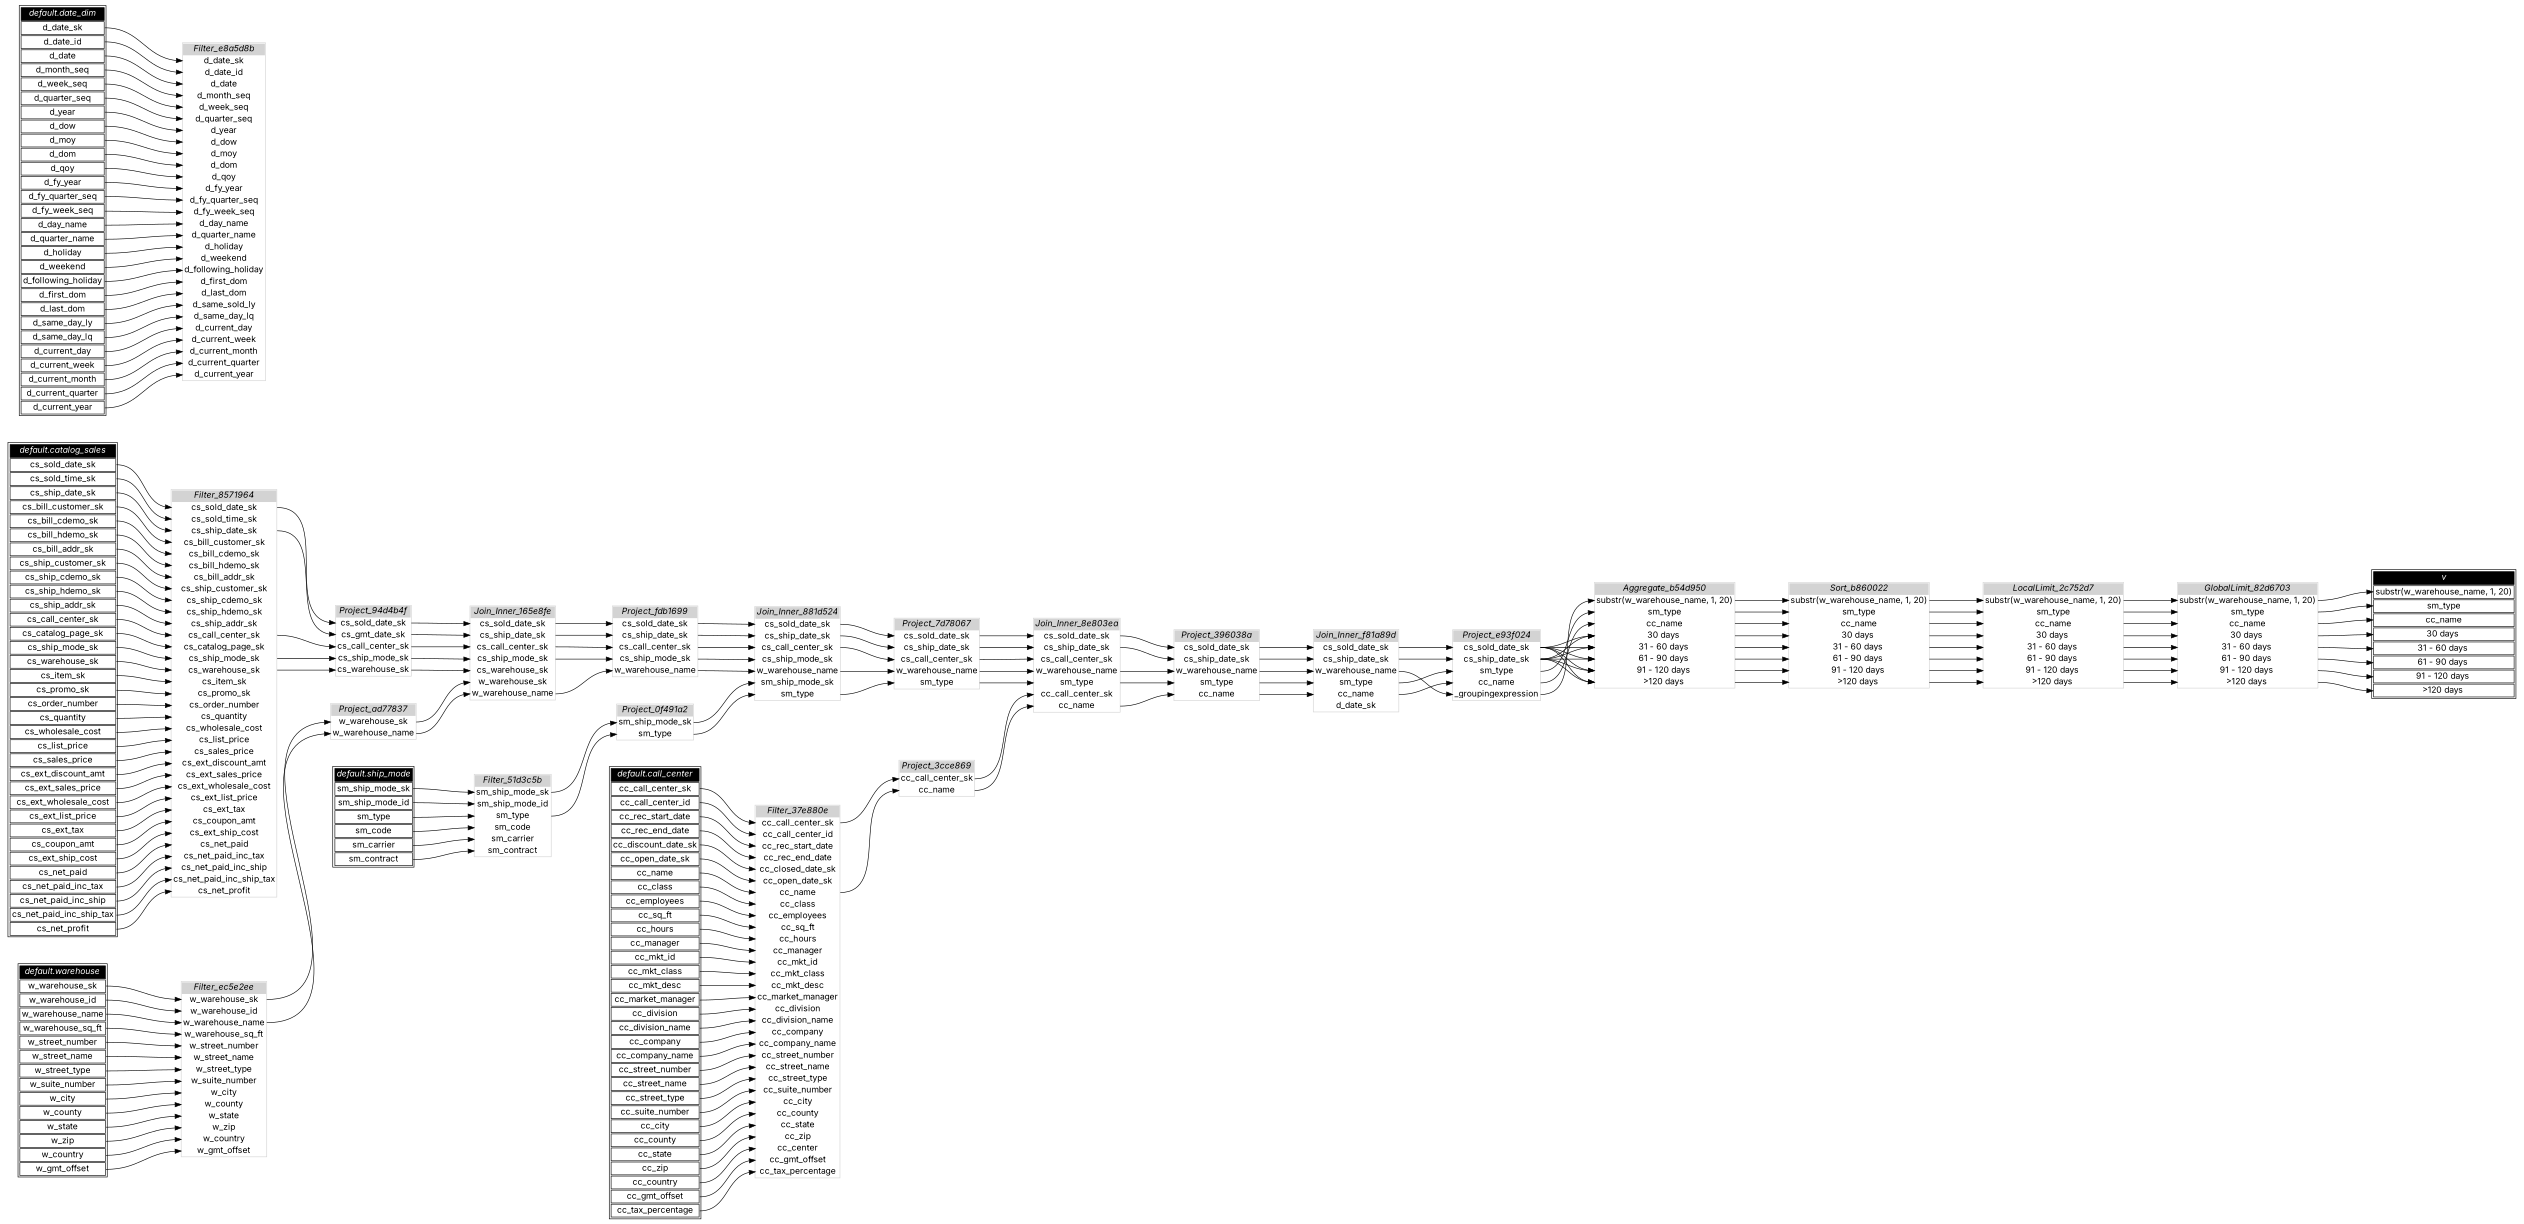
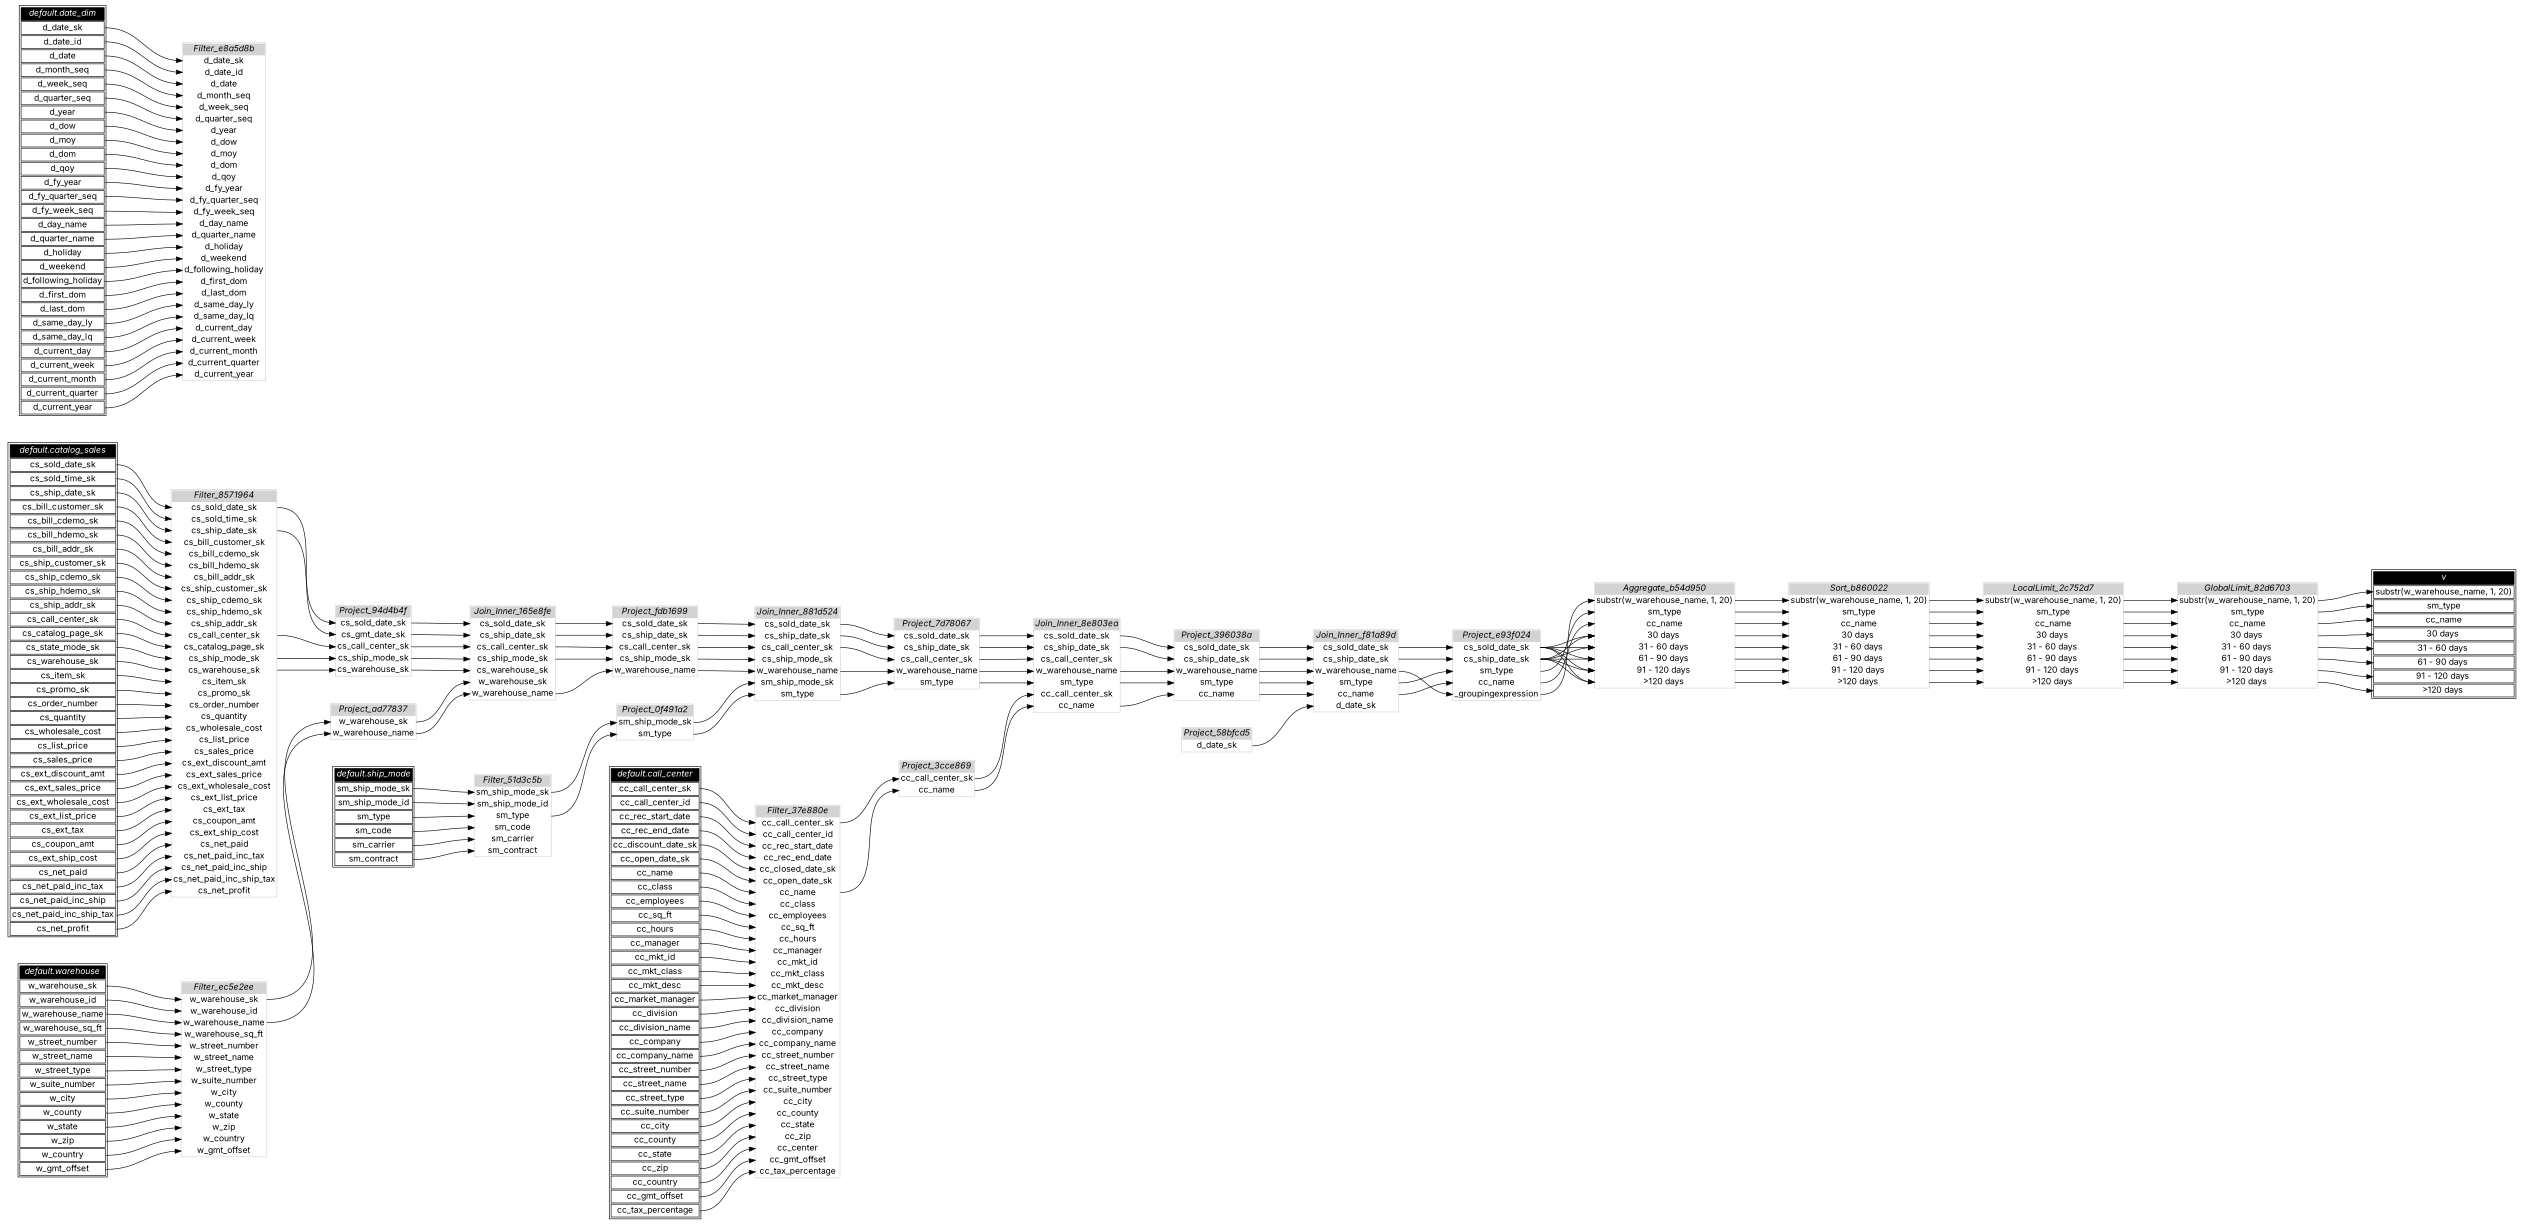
(224, 305) -> (224, 305)
(63, 647) -> (63, 647)
none -> (1217, 740)
